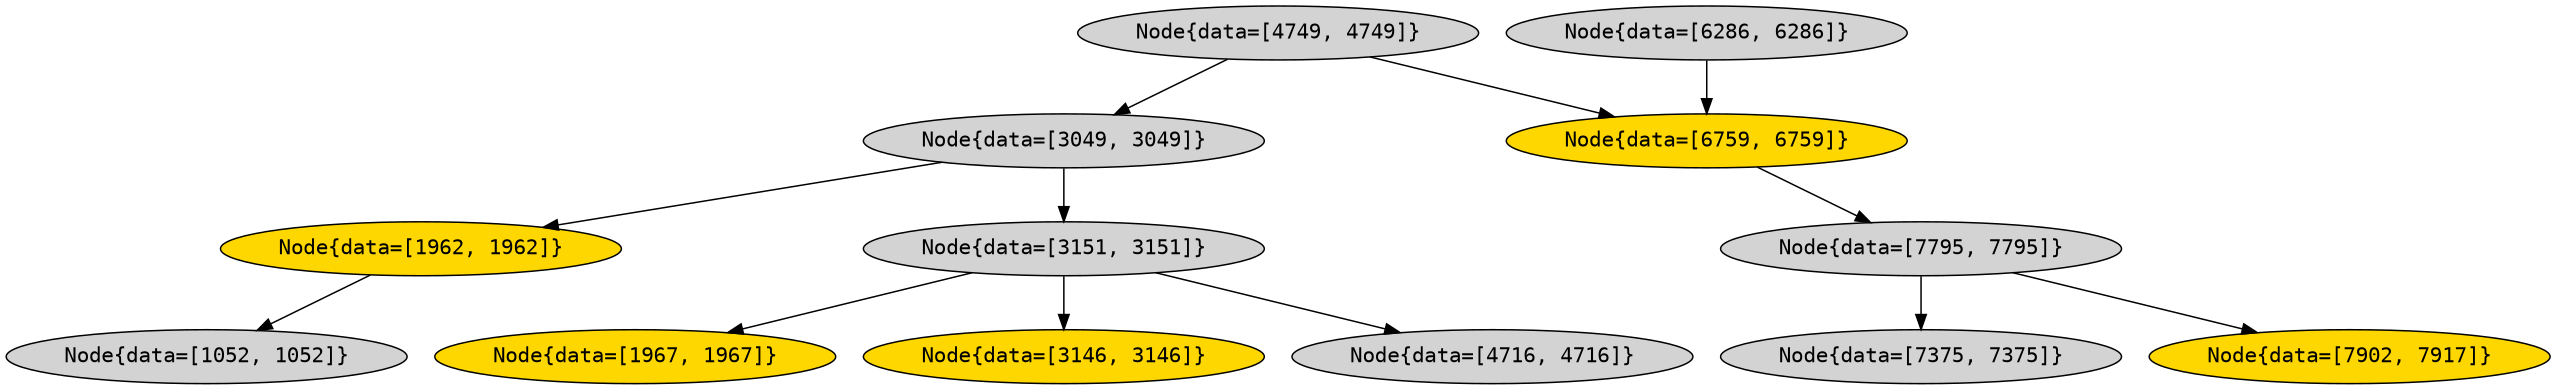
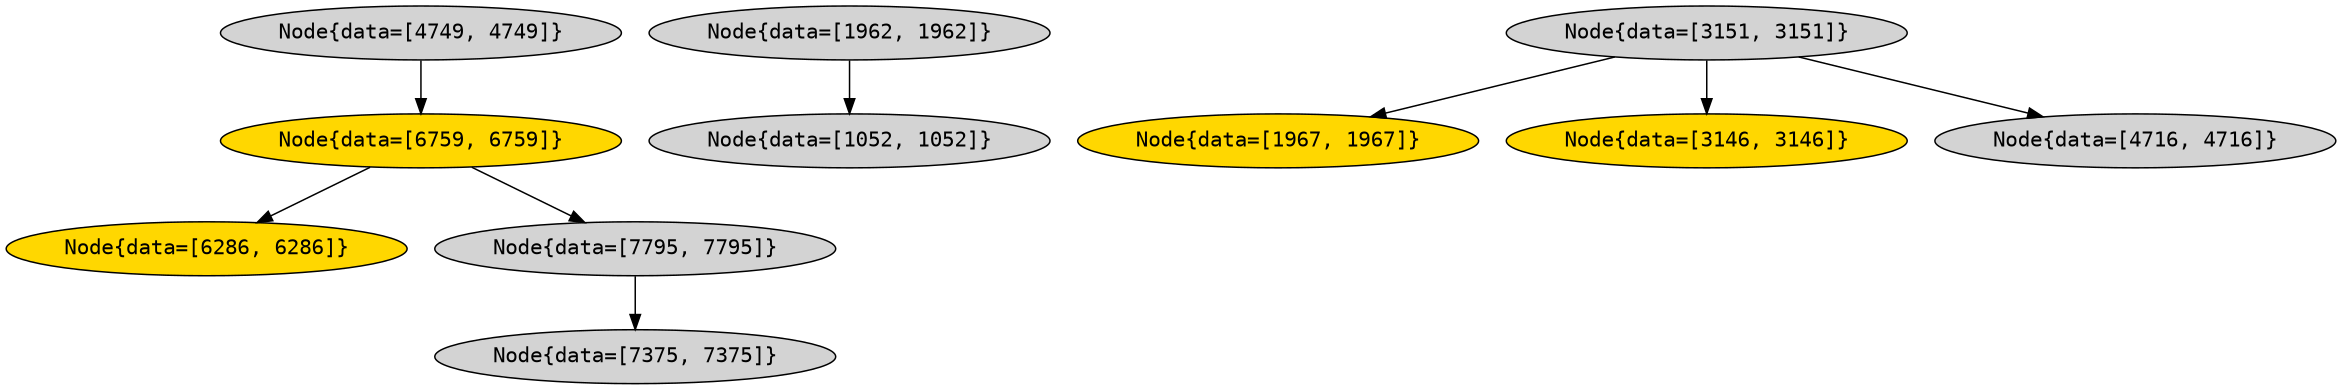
(1707, 33) -> (207, 249)
(1707, 80) -> (320, 192)
(1064, 141) -> none
(421, 249) -> (850, 33)
(2350, 357) -> none
